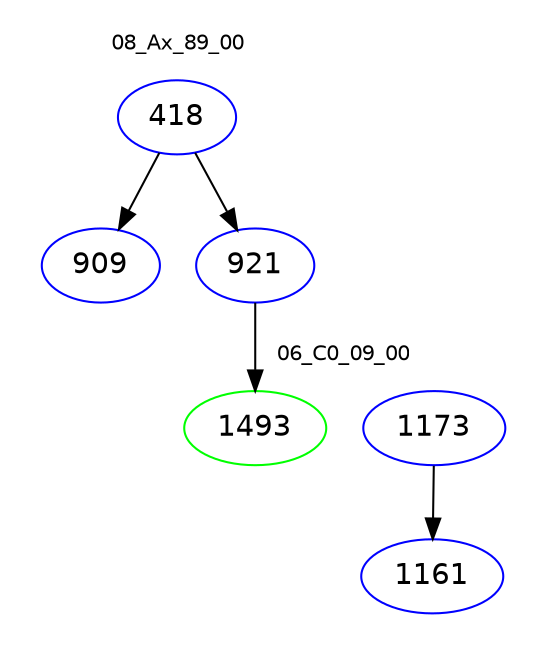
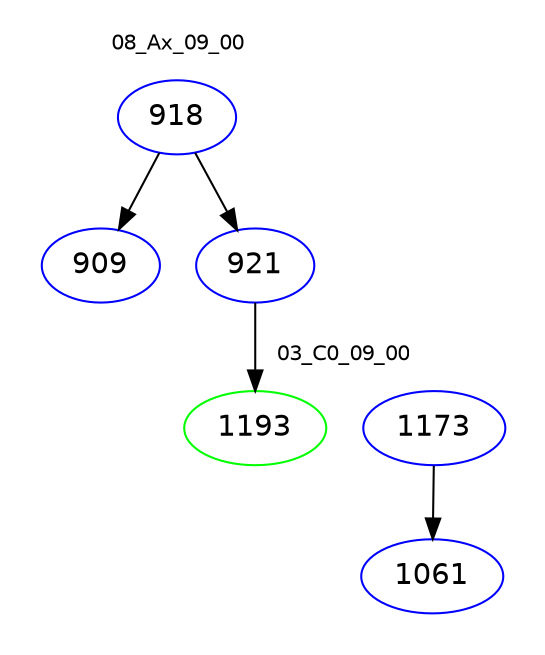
(178, 44) -> (178, 44)
(177, 117) -> (177, 117)
(344, 355) -> (344, 355)
(255, 428) -> (255, 428)
(432, 576) -> (432, 576)
